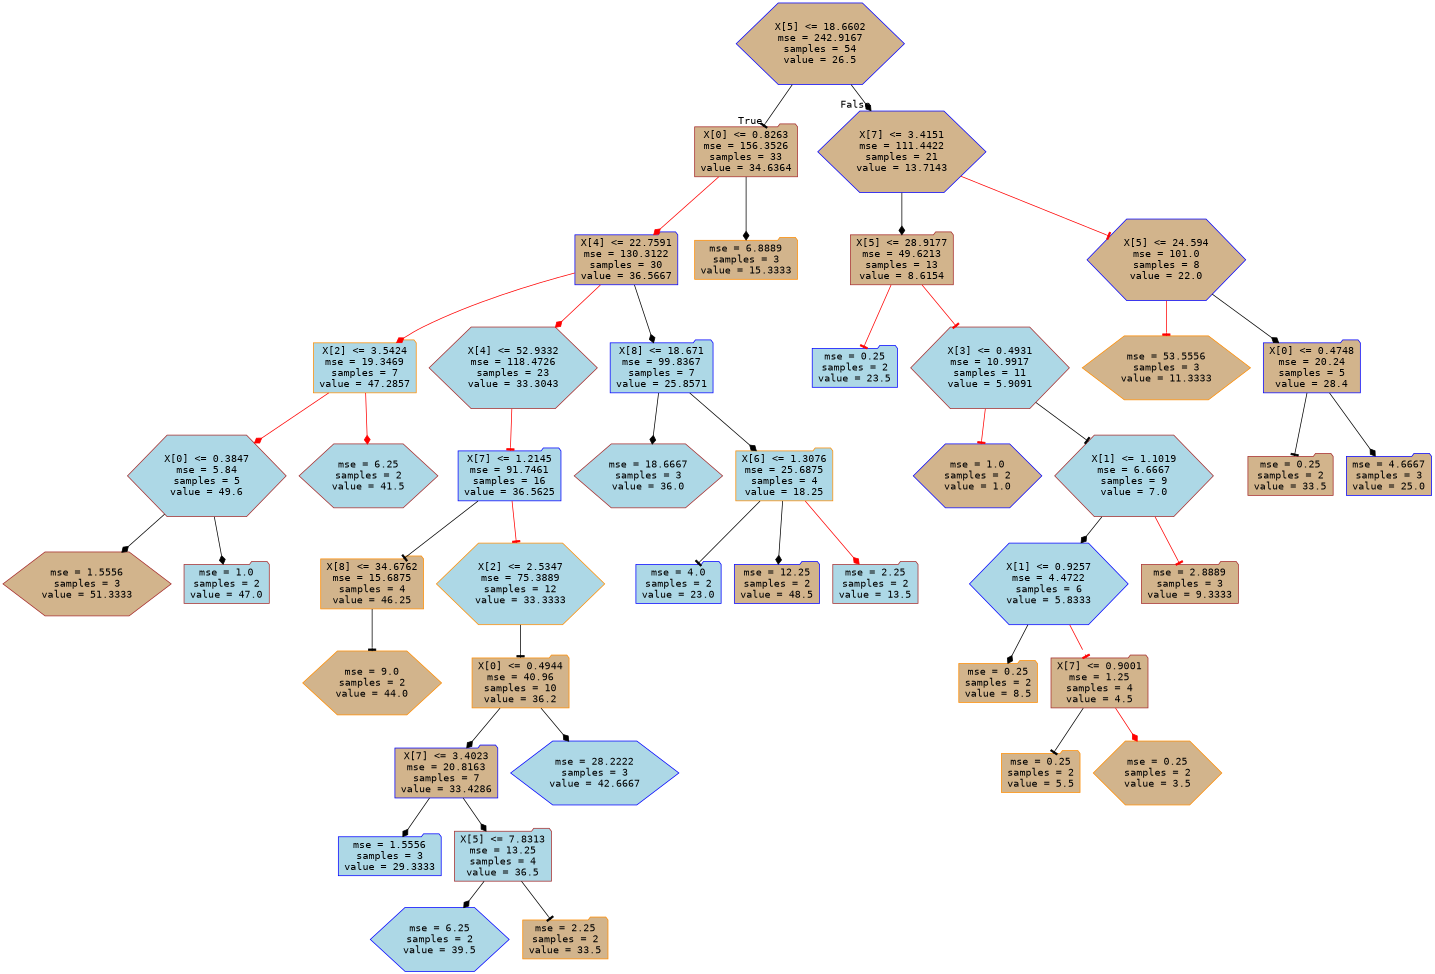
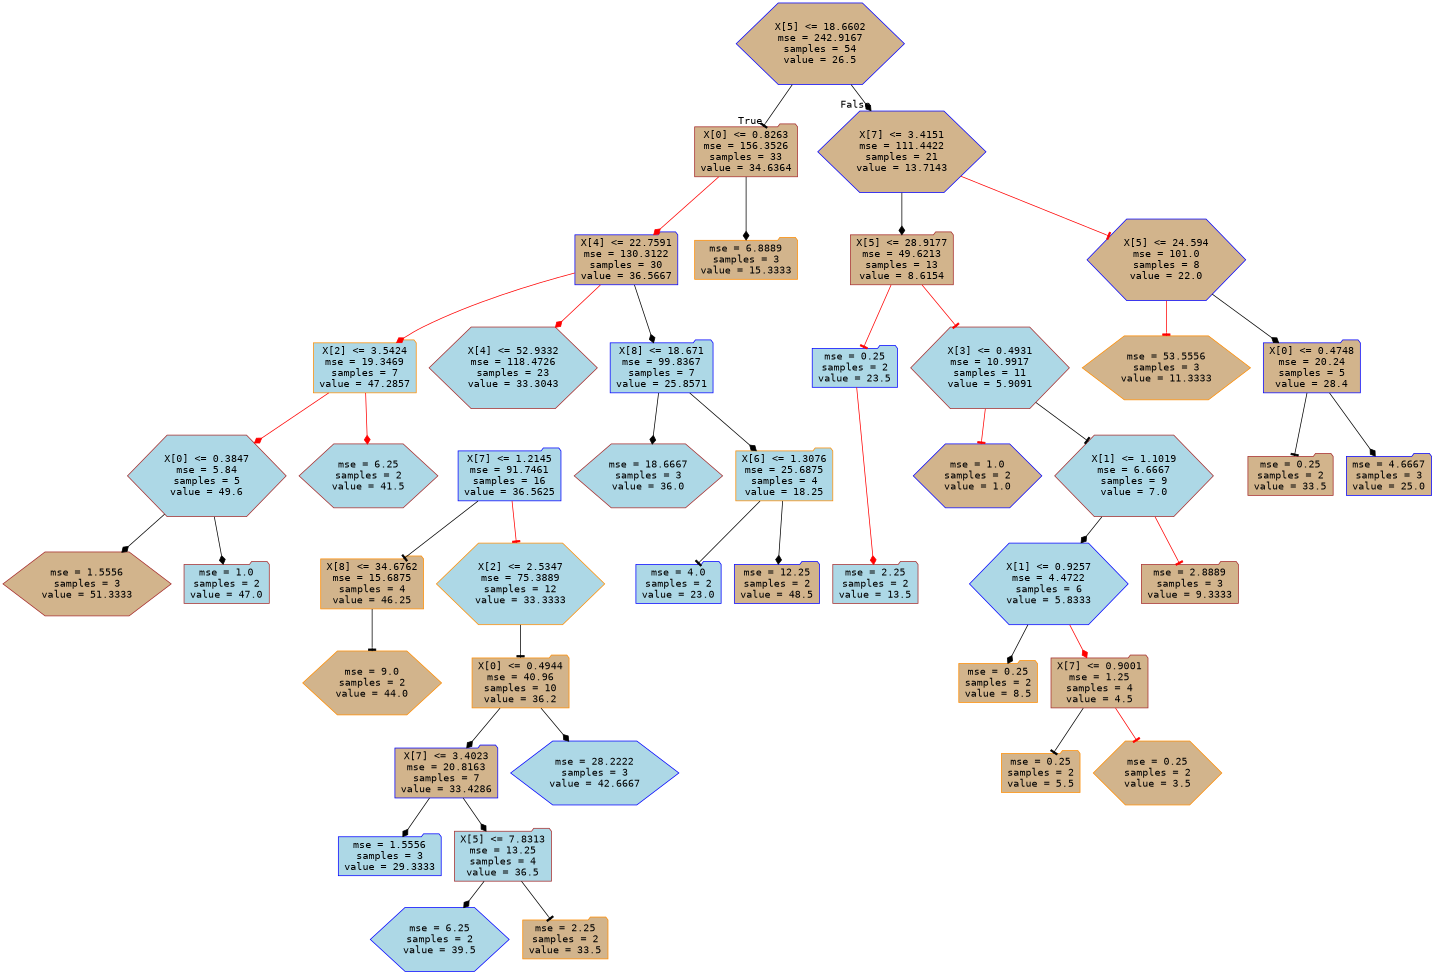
(511, 428) -> none
(829, 529) -> (865, 472)
(1076, 637) -> (1076, 637)
(1125, 723) -> (1125, 723)
